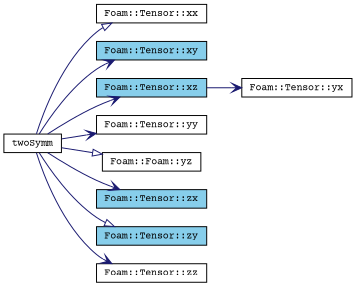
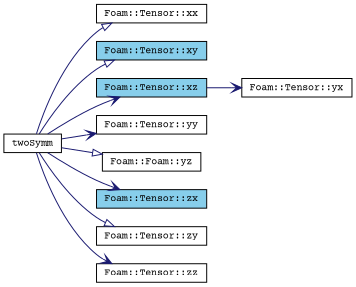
(68, 95) -> (68, 95)
(152, 236) -> (152, 236)
